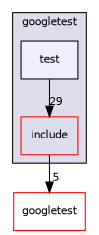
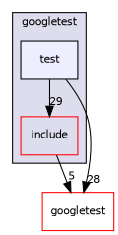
none -> (90, 128)
